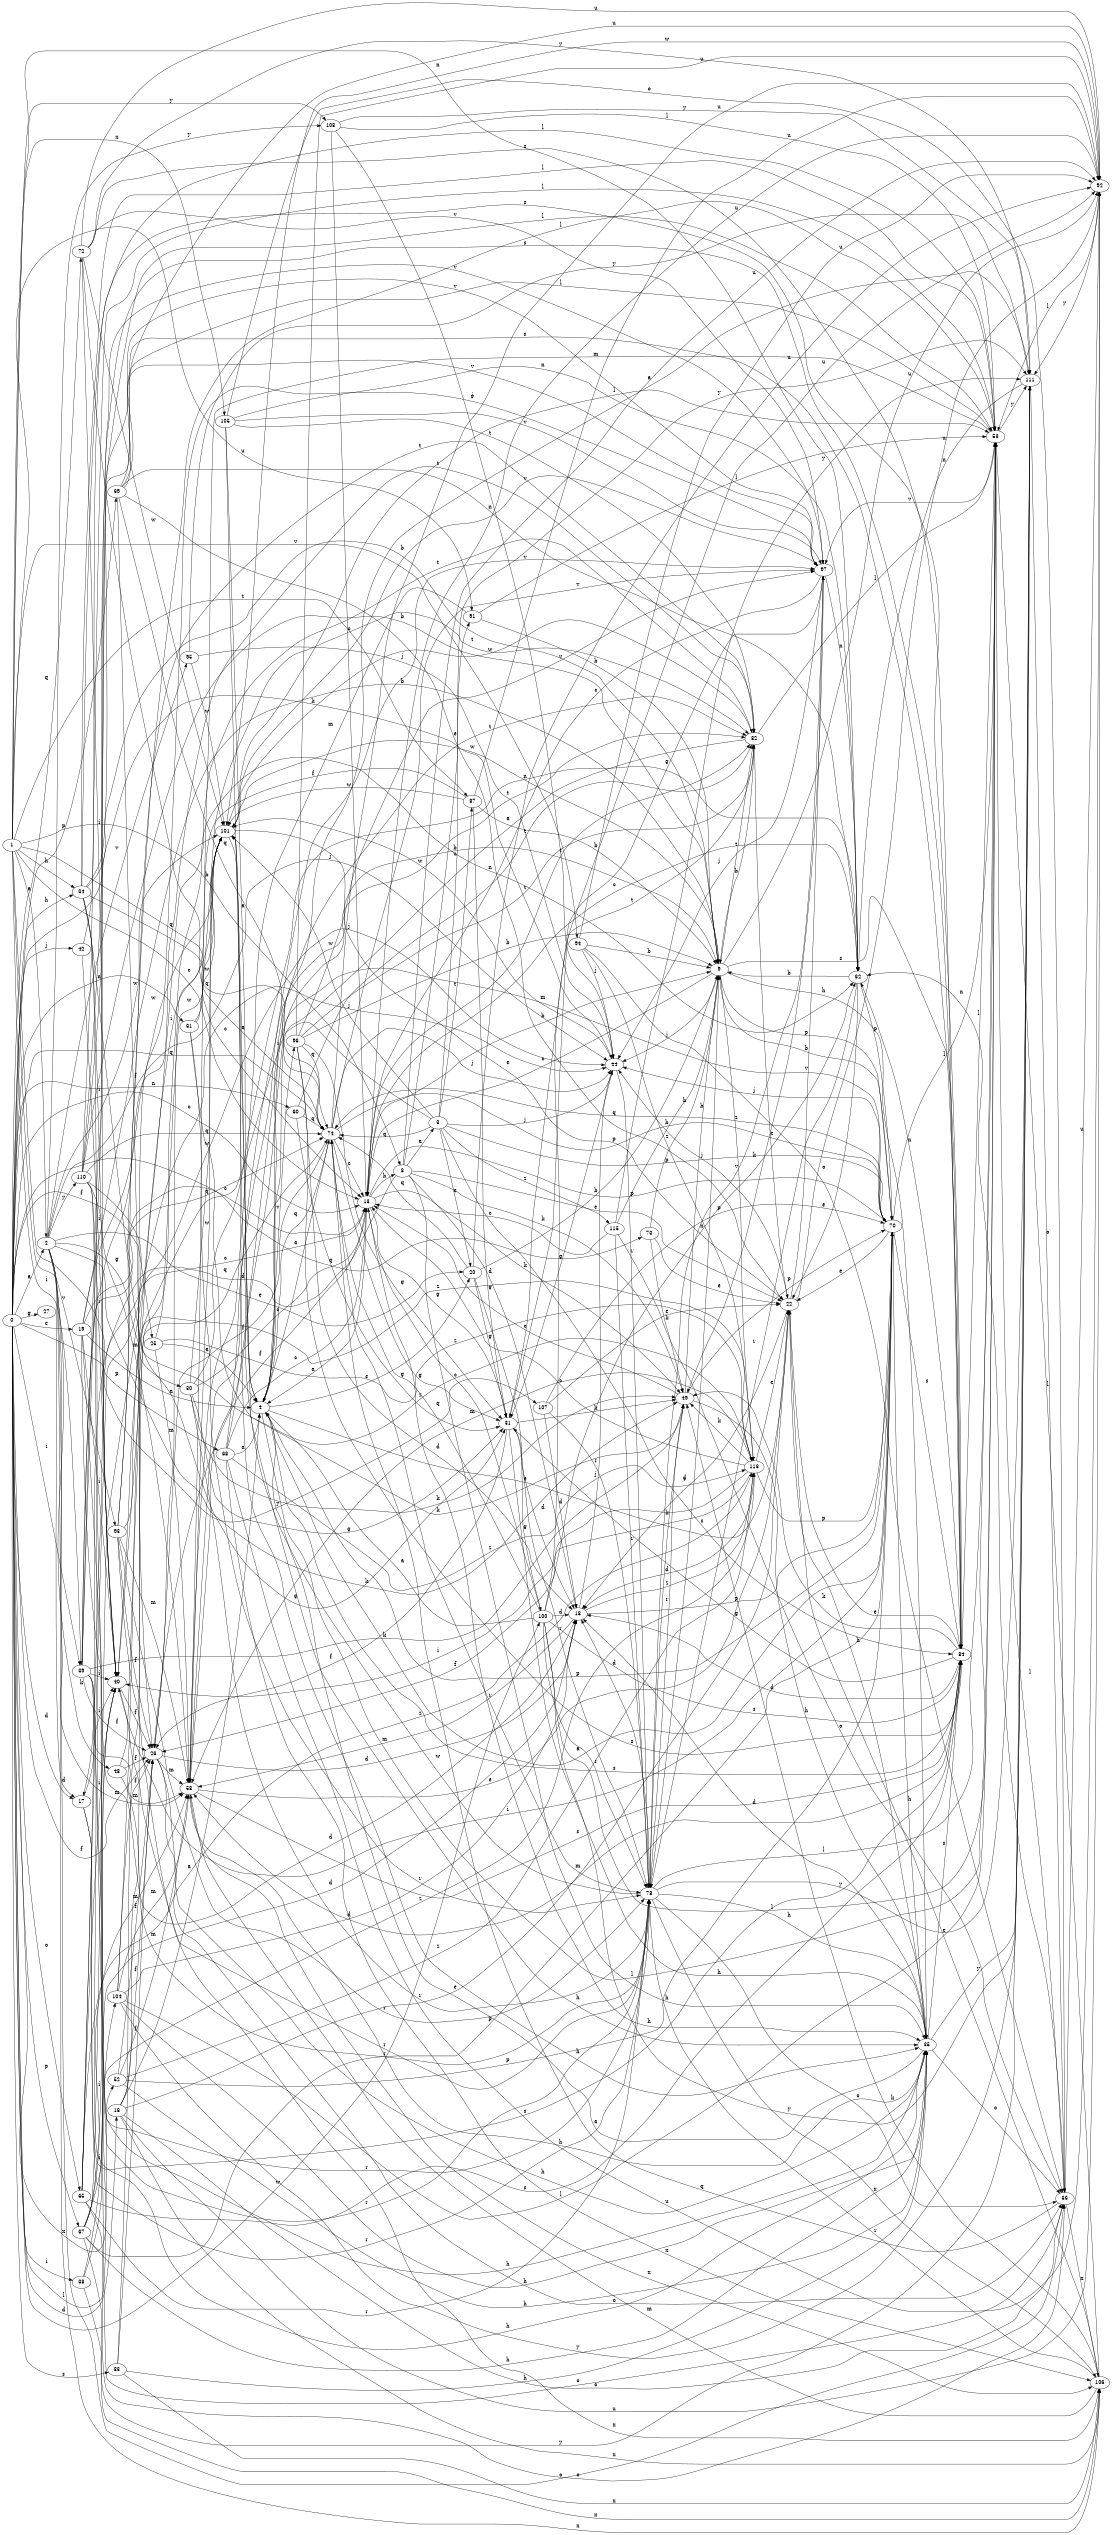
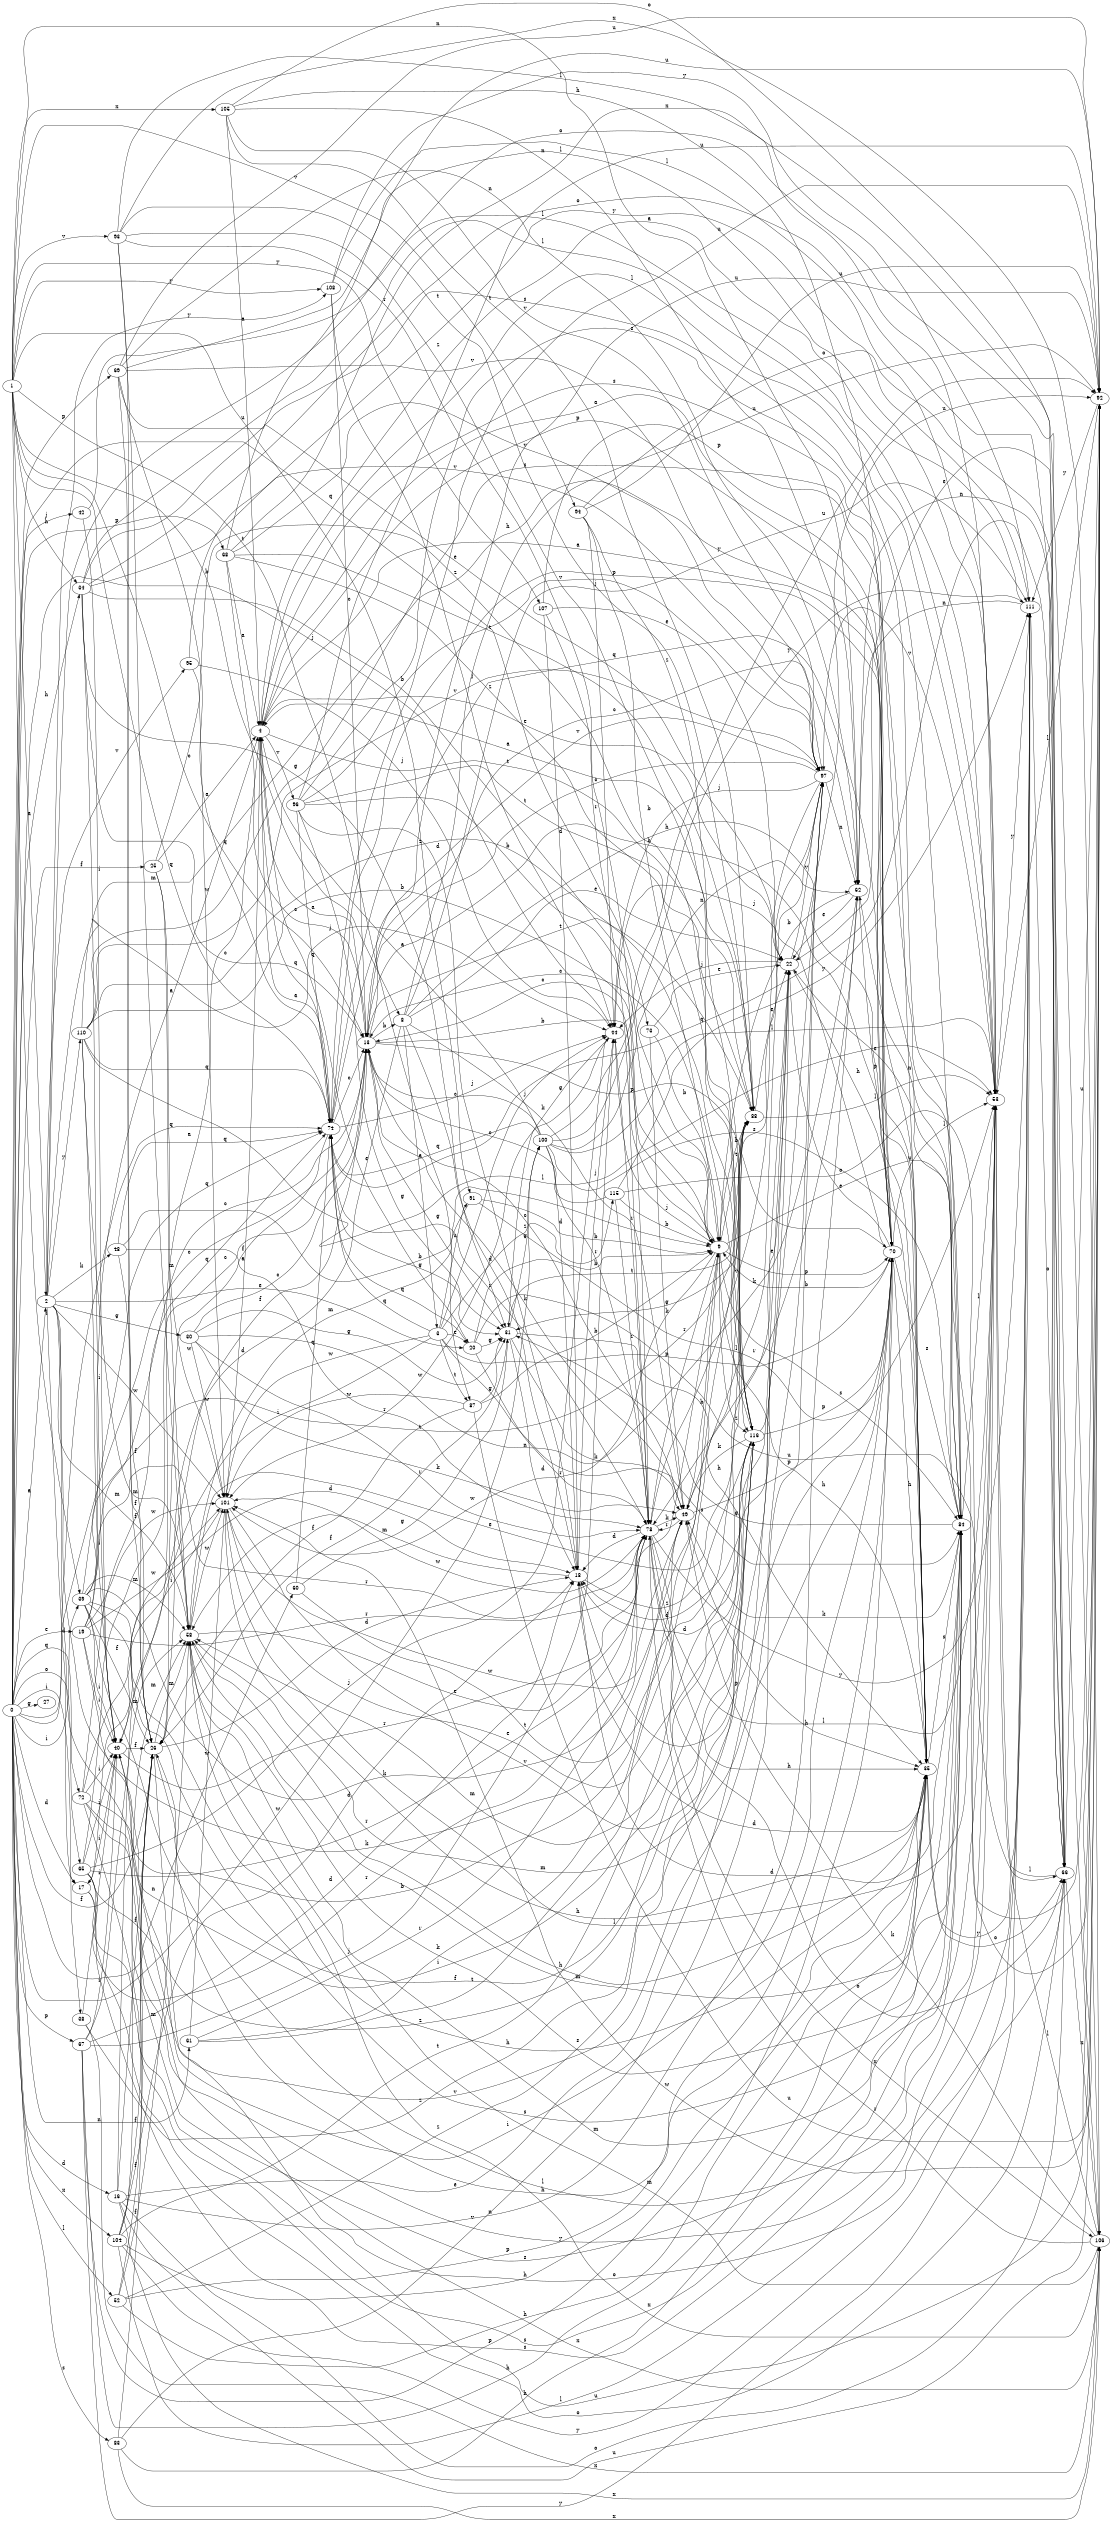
(313, 701) -> (313, 638)
(754, 739) -> (754, 1117)
(455, 848) -> (455, 1692)
none -> (419, 1261)
